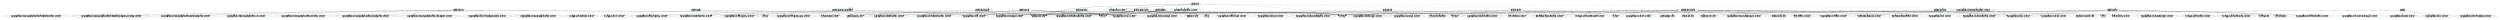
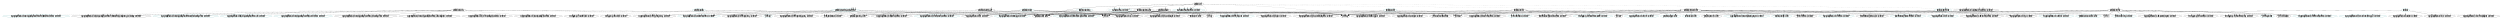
(614, 16) -> (616, 16)
